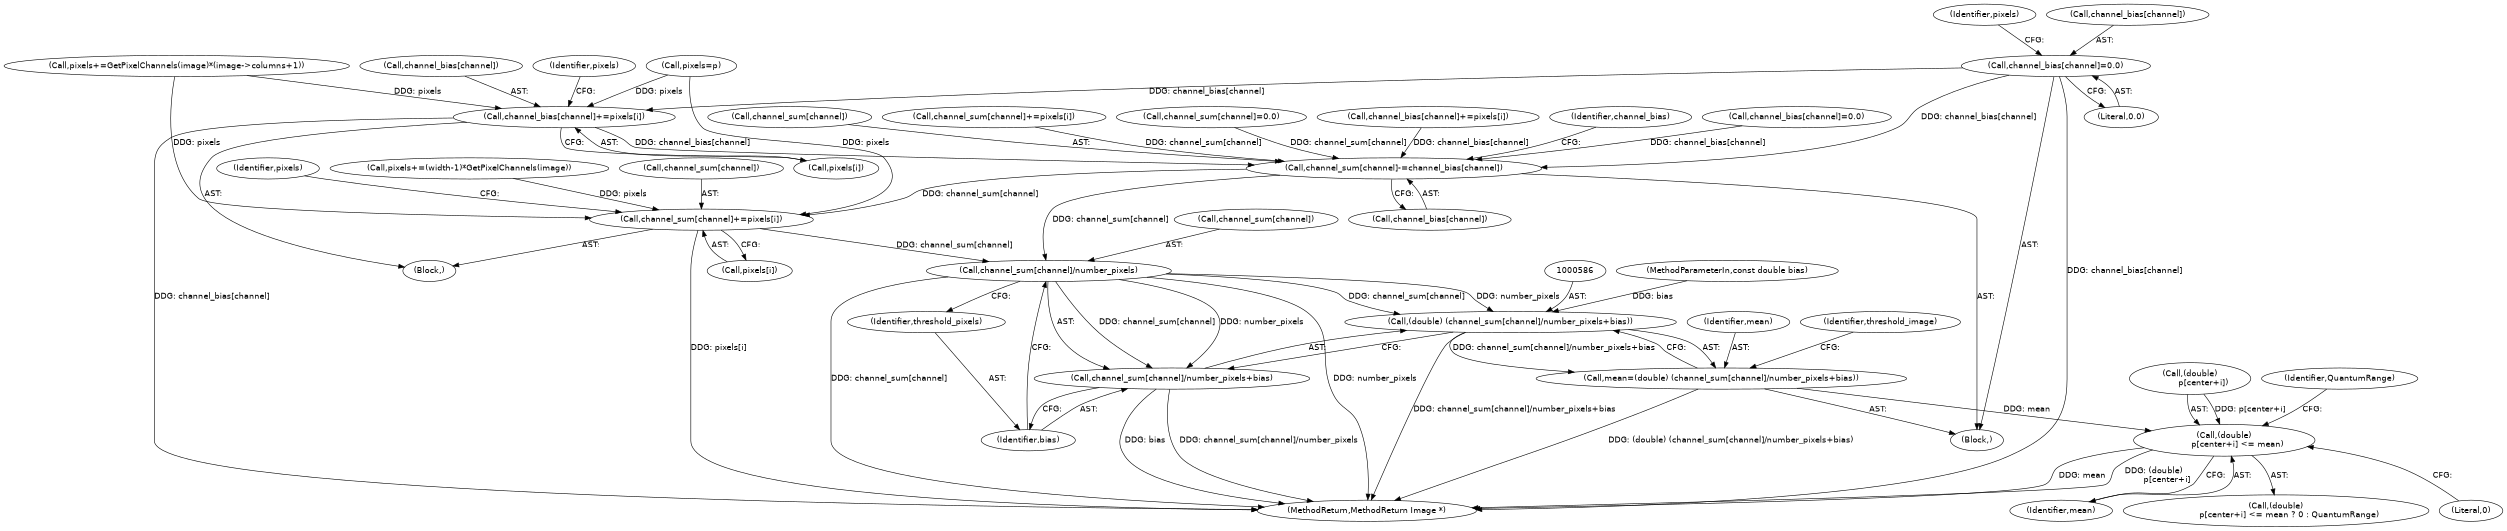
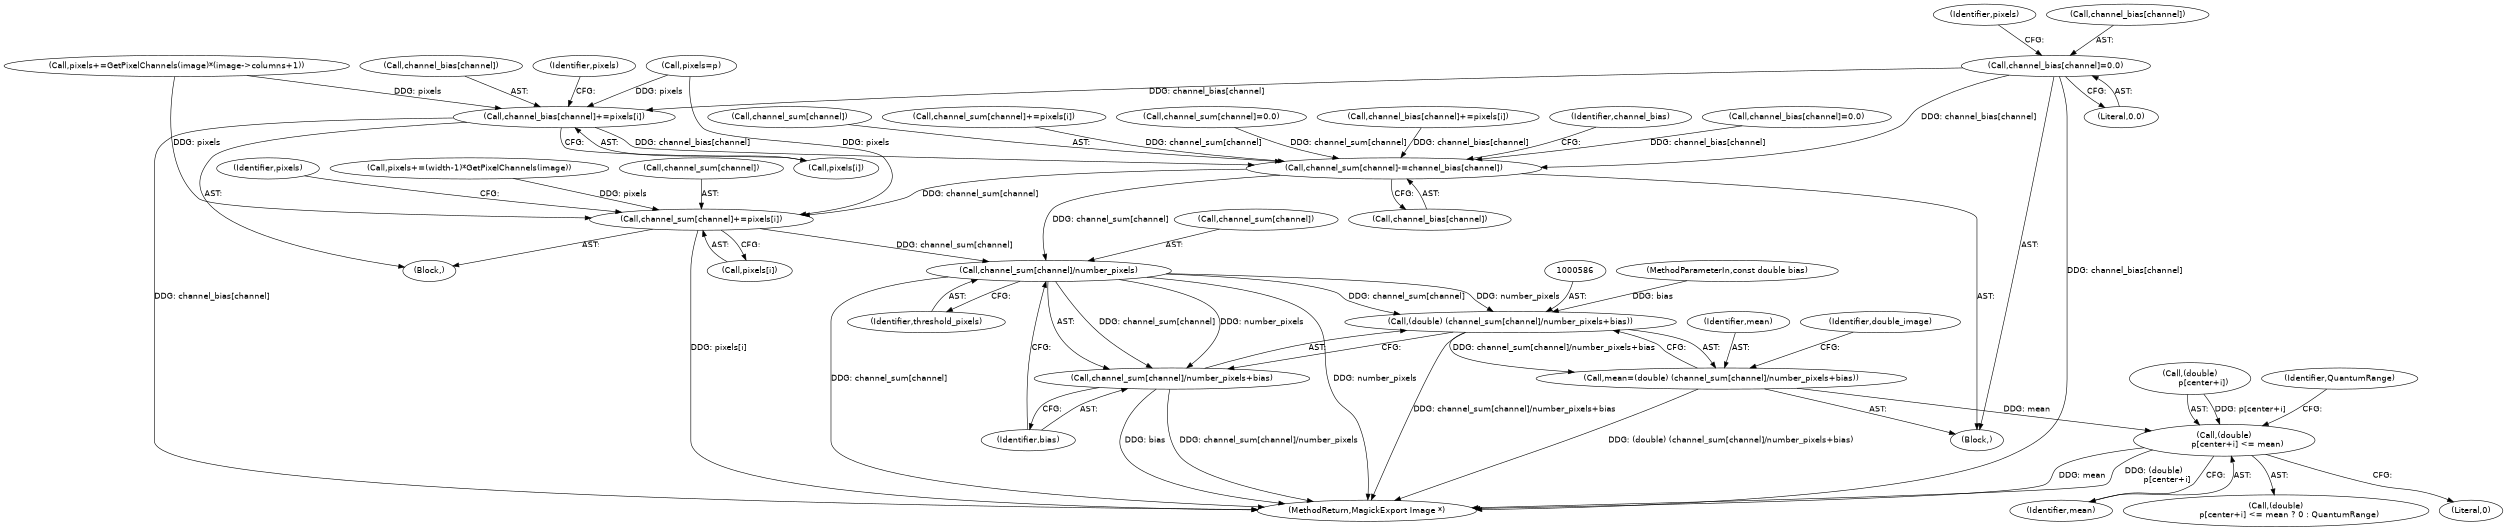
(1880, 322) -> (1880, 322)
(975, 379) -> (948, 292)
(2390, 464) -> (2356, 480)
(1367, 511) -> (1367, 511)
